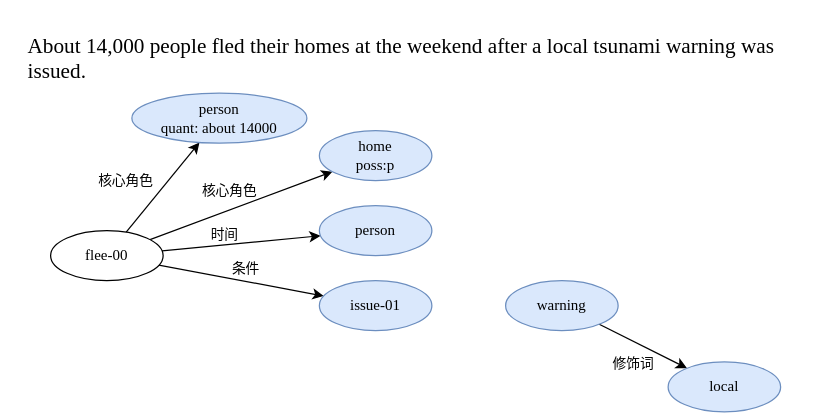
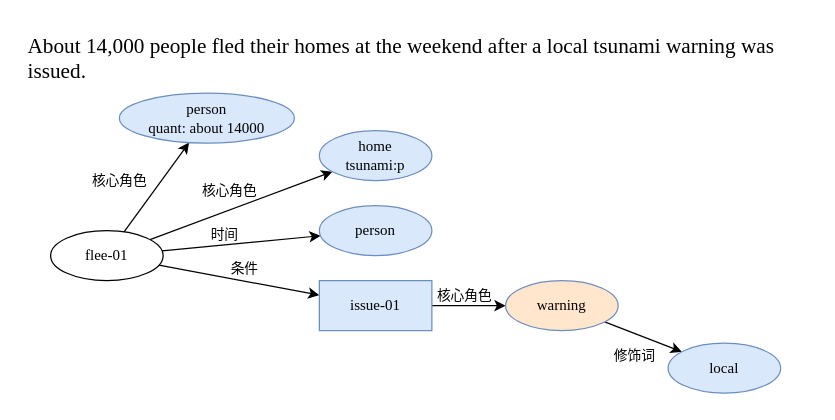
(219, 118) -> (207, 118)
(376, 156) -> (376, 156)
(107, 256) -> (107, 256)
(376, 306) -> (376, 306)
none -> (464, 306)
(562, 306) -> (562, 306)
(724, 387) -> (724, 368)
